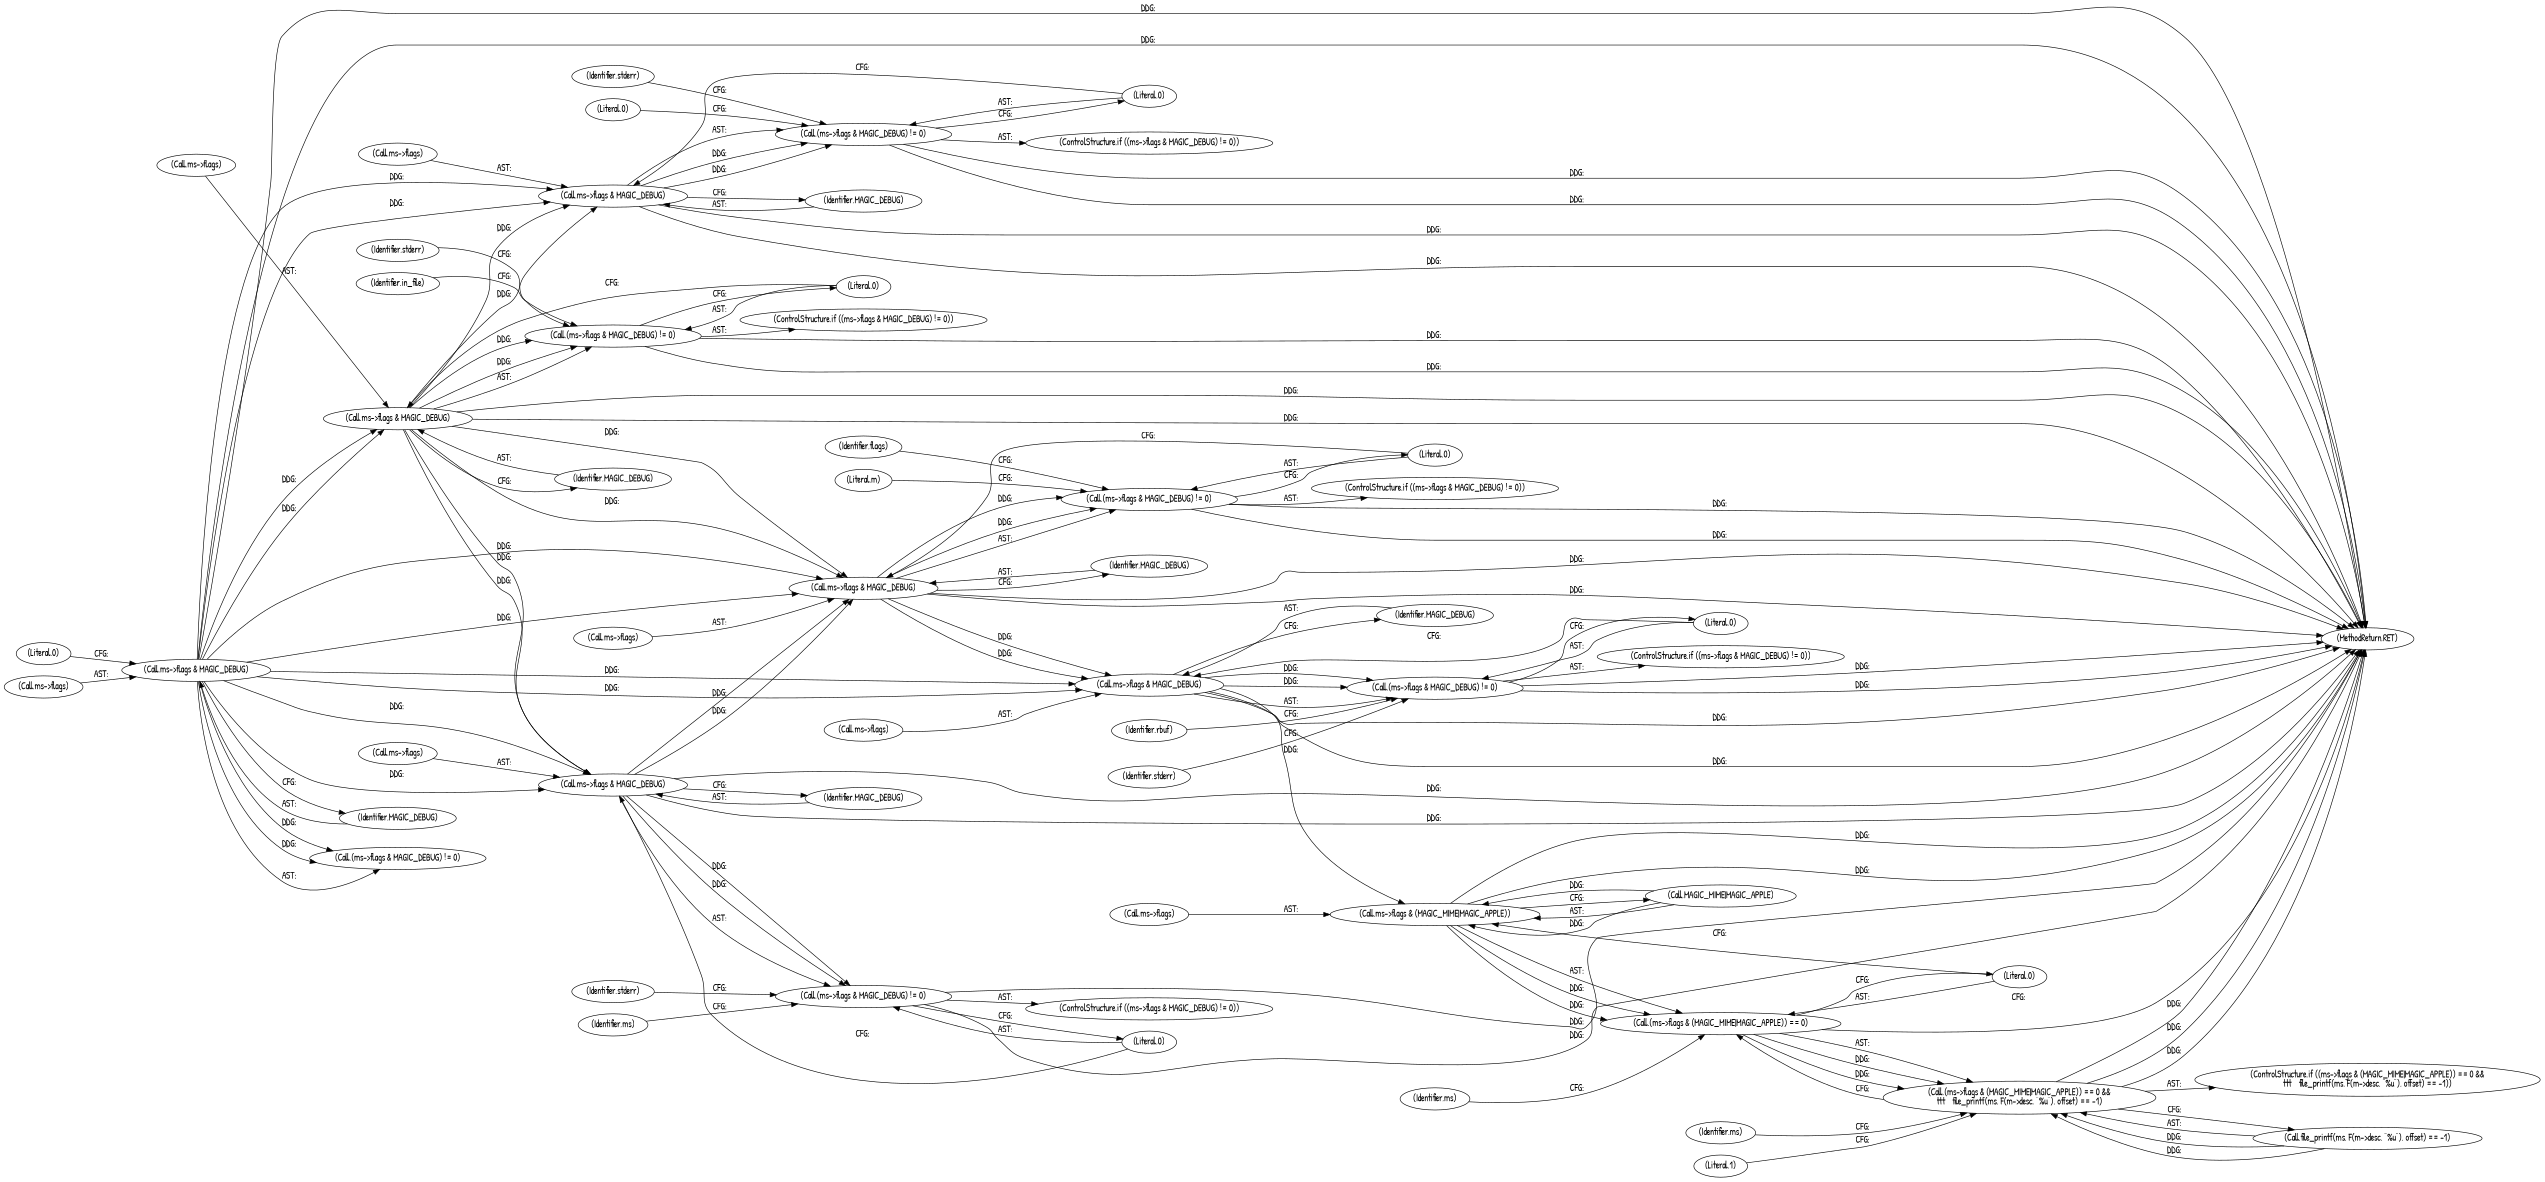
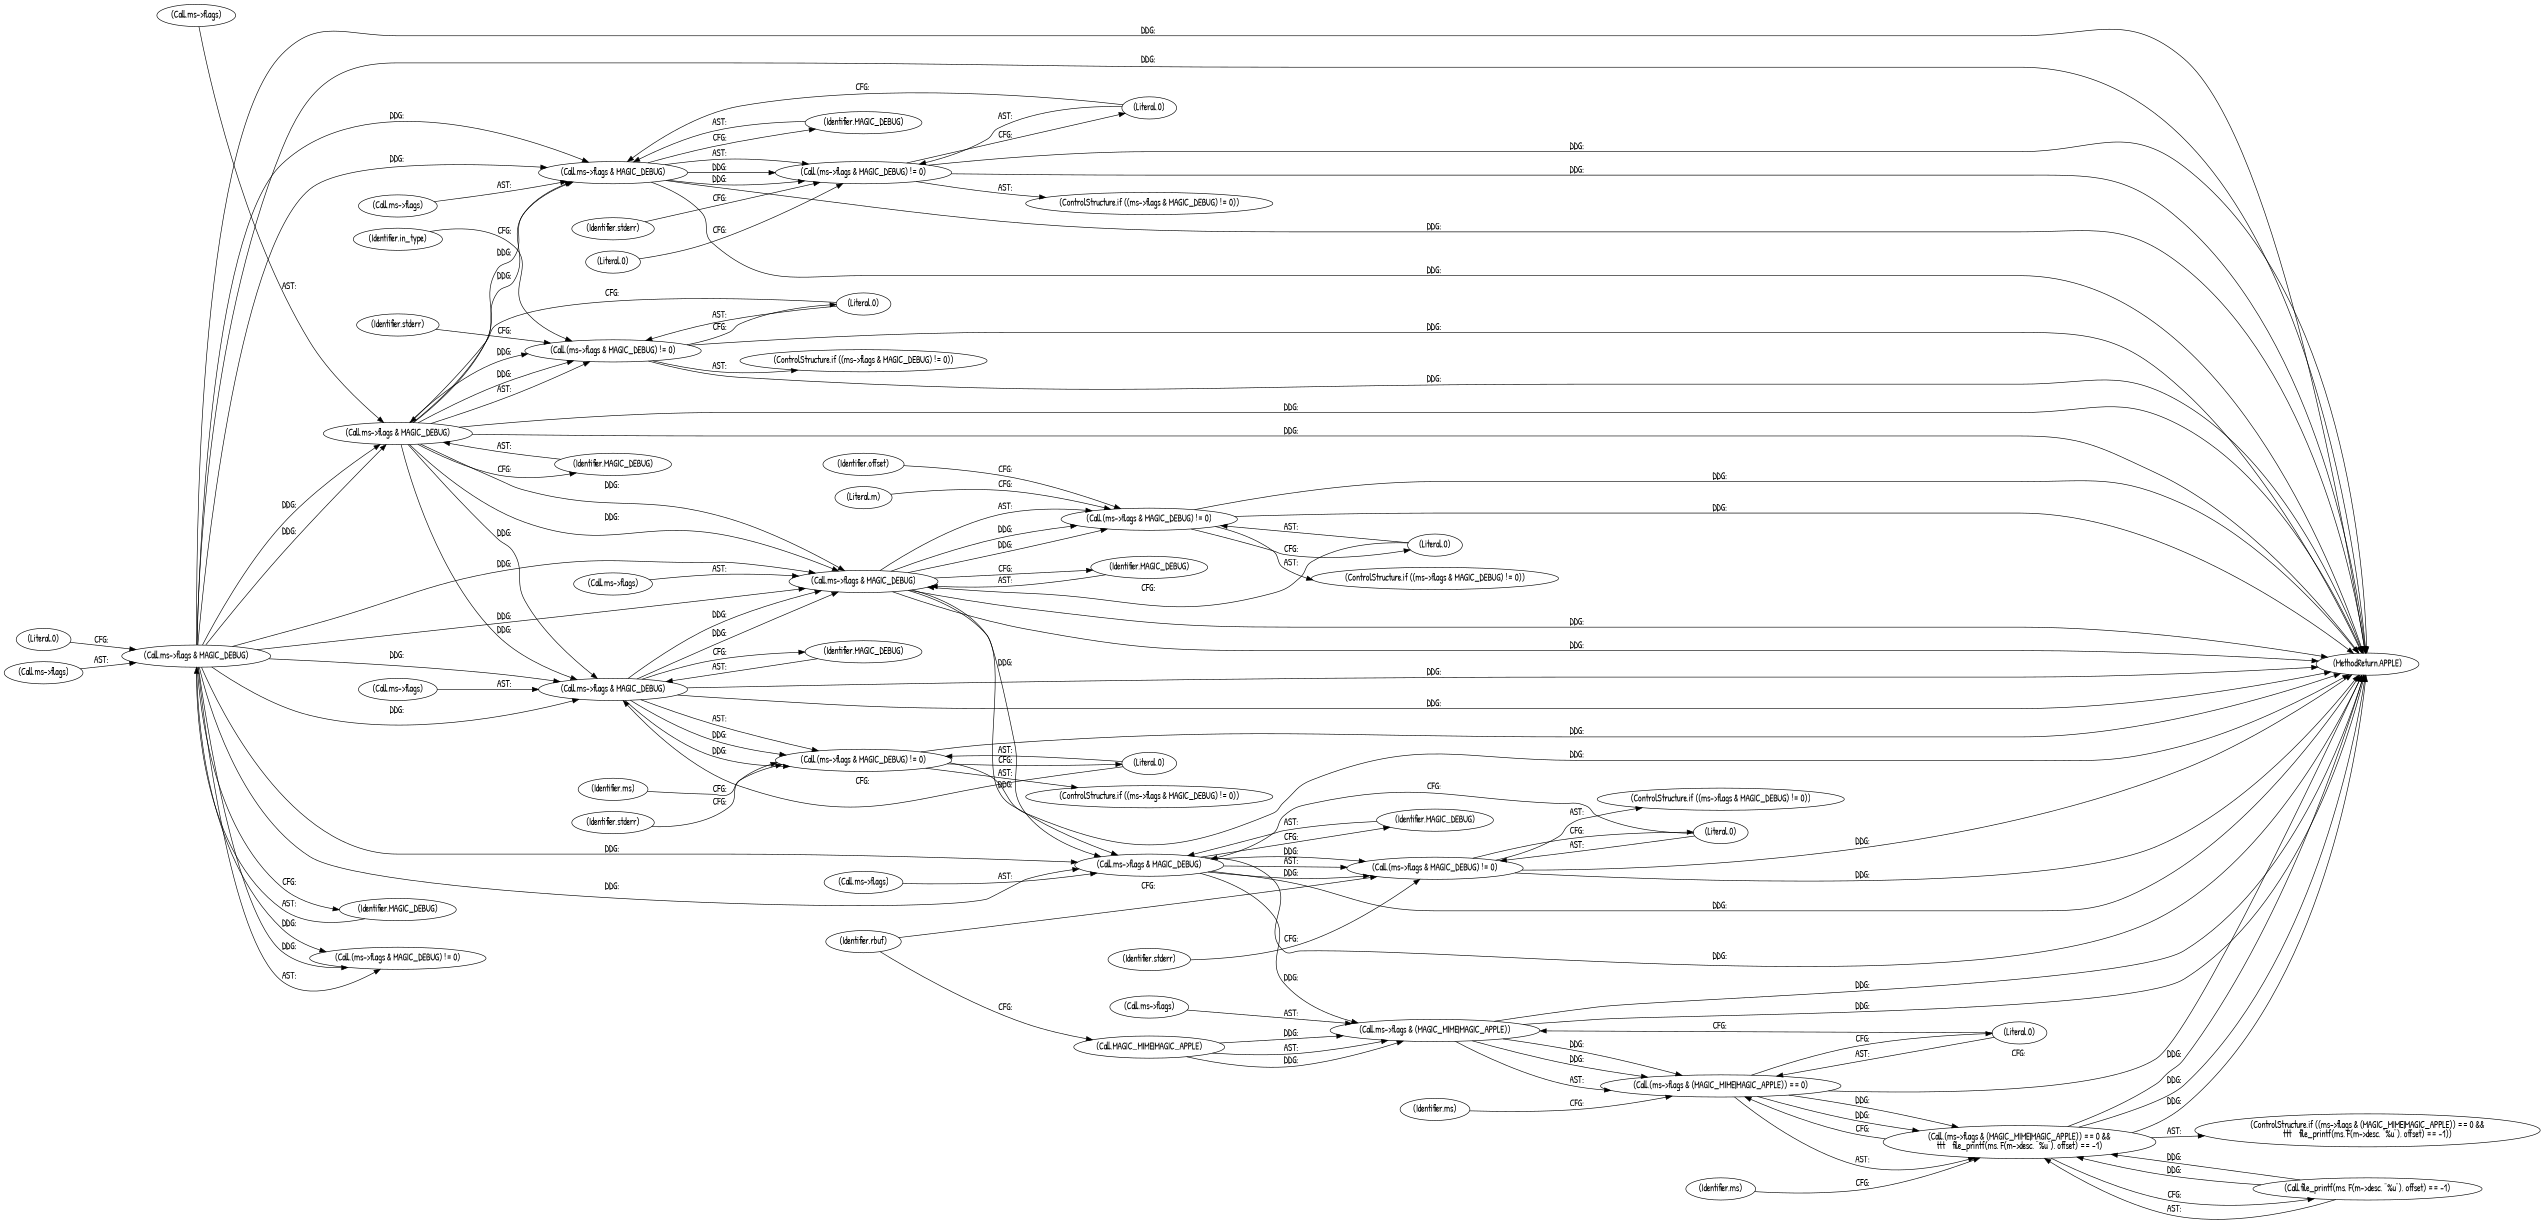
(398, 284) -> (398, 239)
(864, 447) -> (864, 464)
(2368, 639) -> (2368, 664)
(1582, 904) -> (979, 1005)
(1721, 1166) -> none
